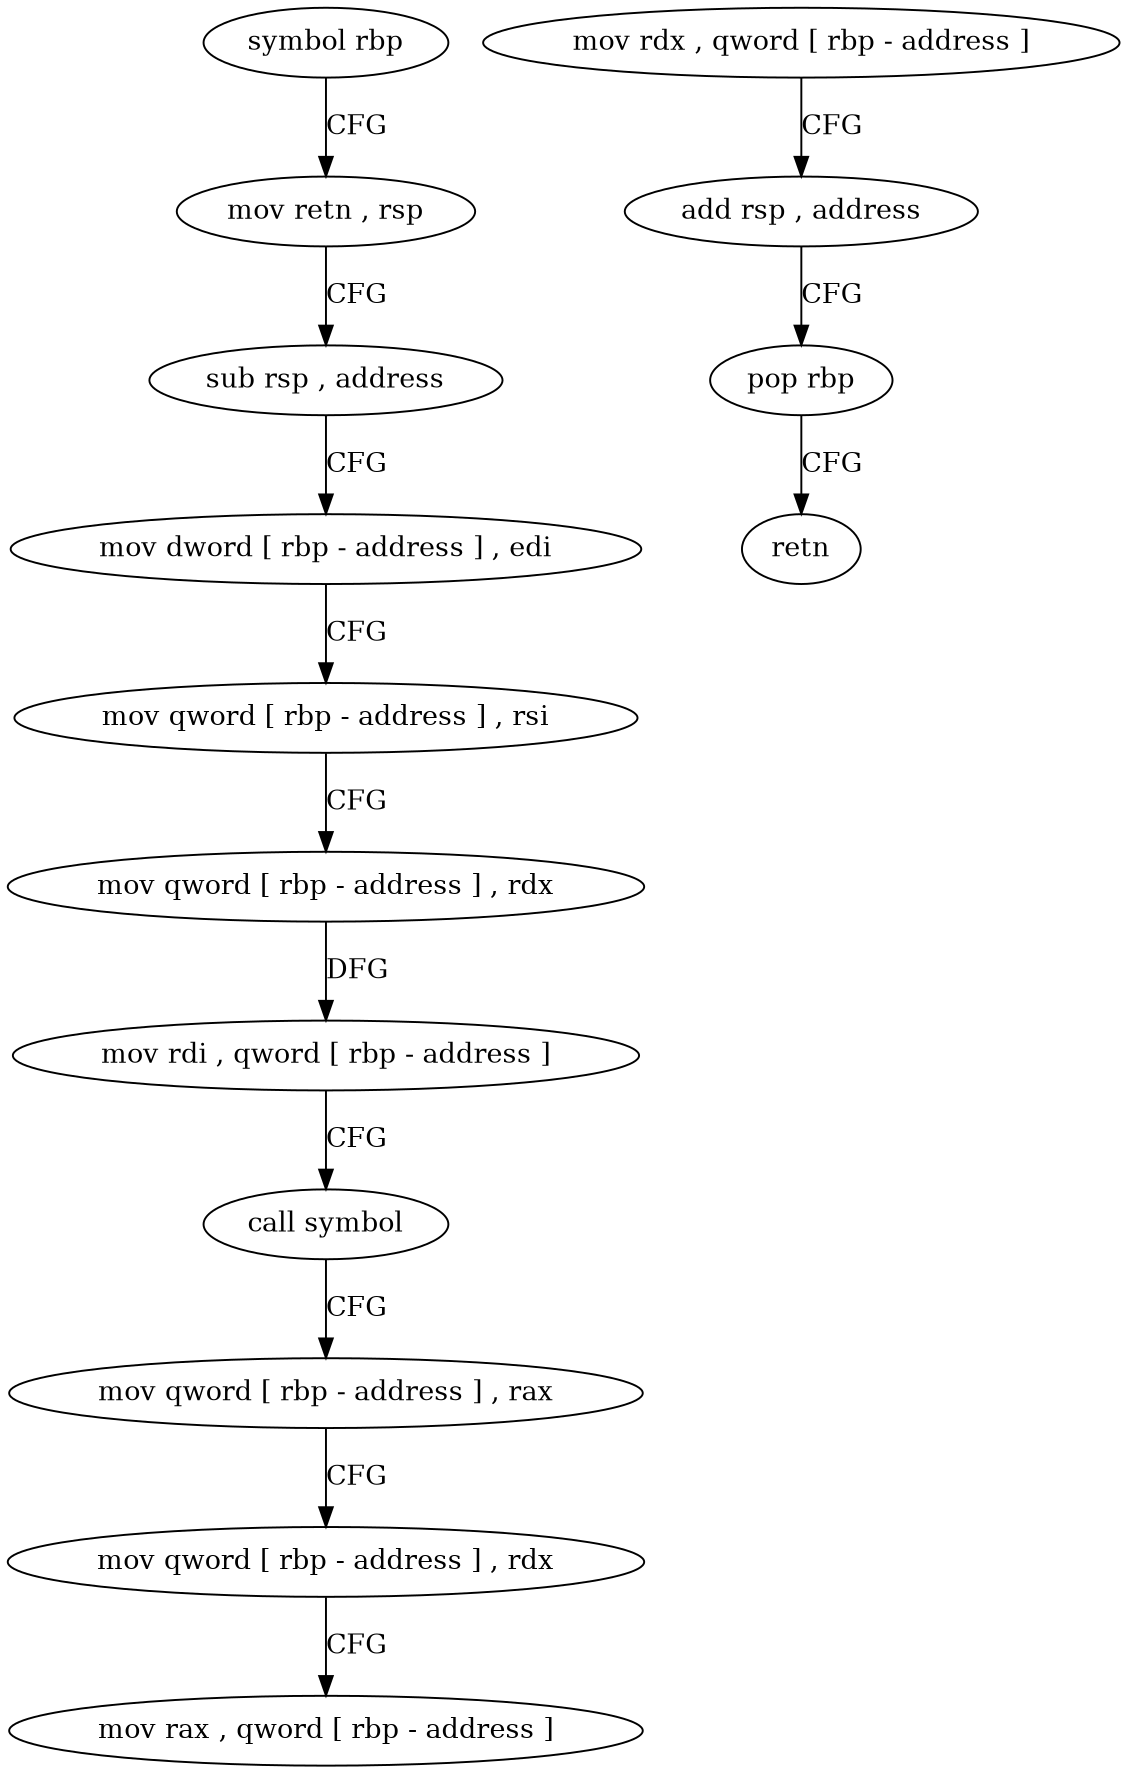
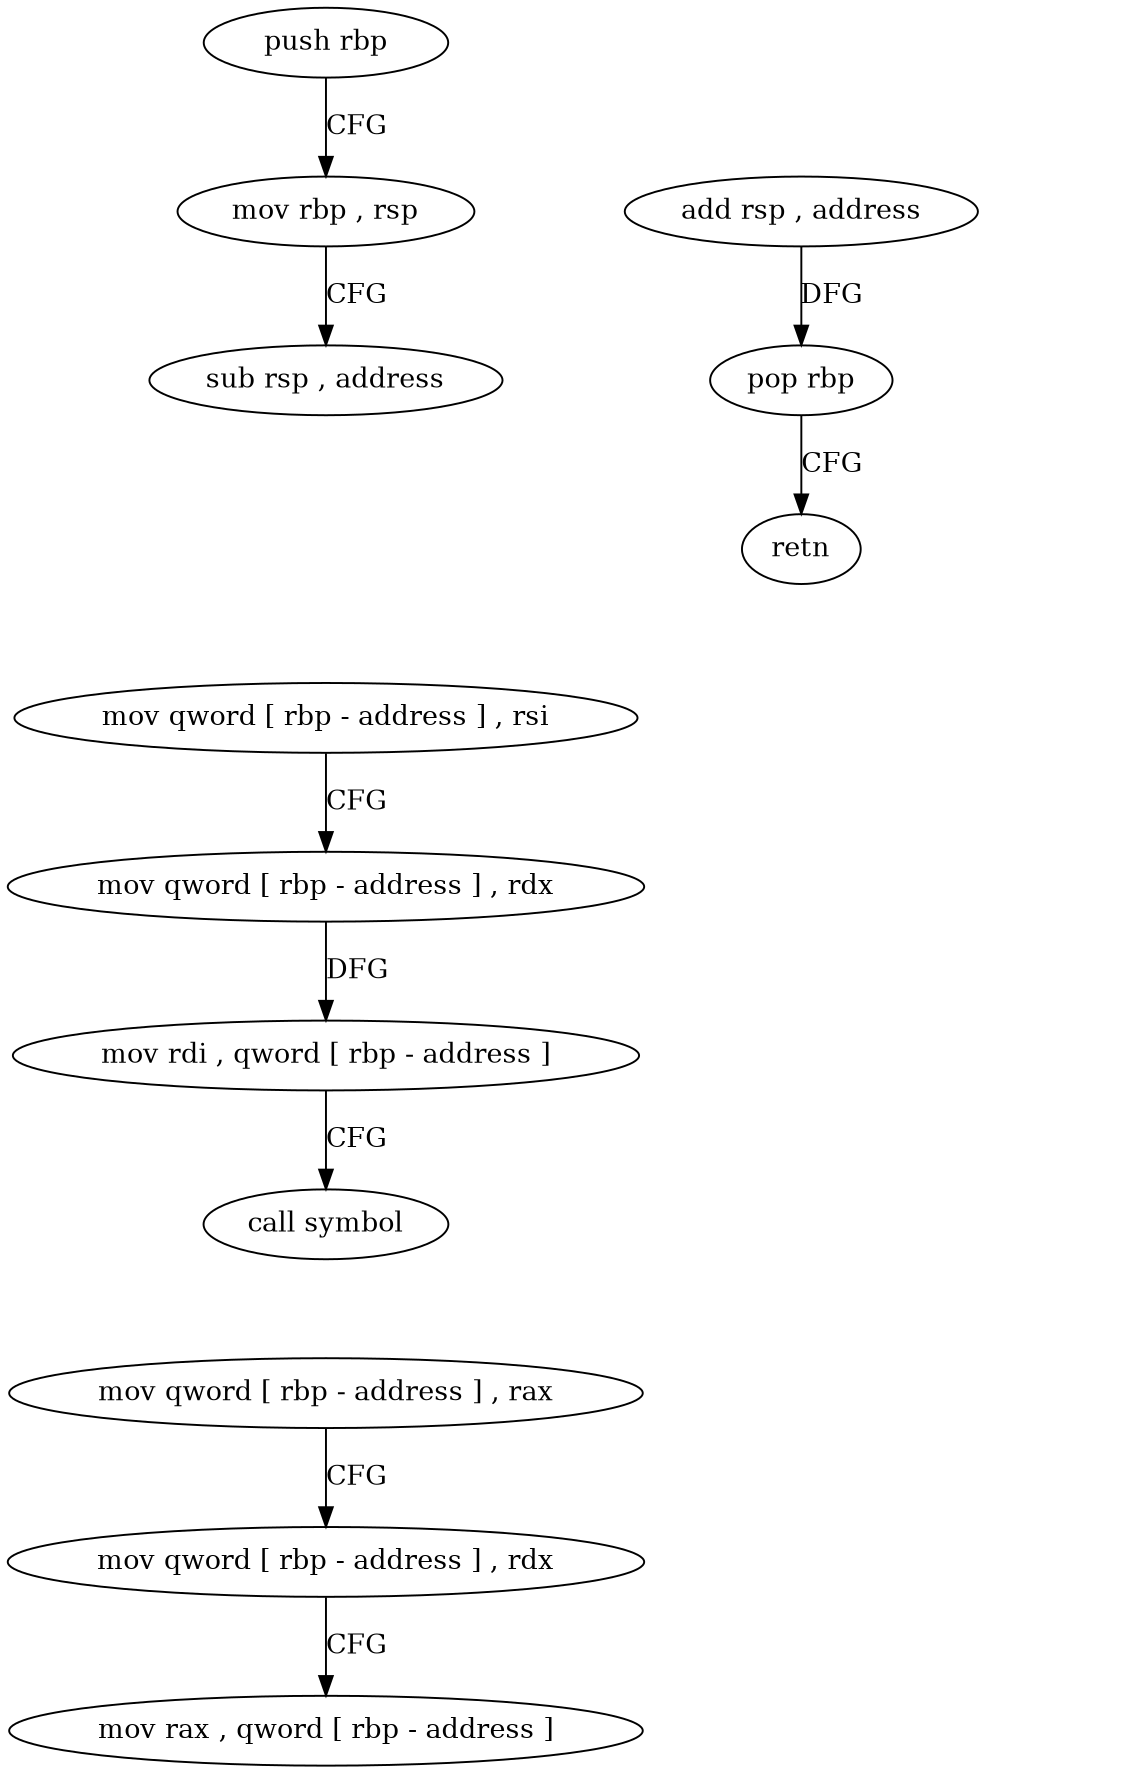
(326, 43) -> (326, 43)
(801, 43) -> none
(326, 211) -> (326, 211)
(832, 296) -> (832, 296)
(326, 549) -> none
(326, 1299) -> none
